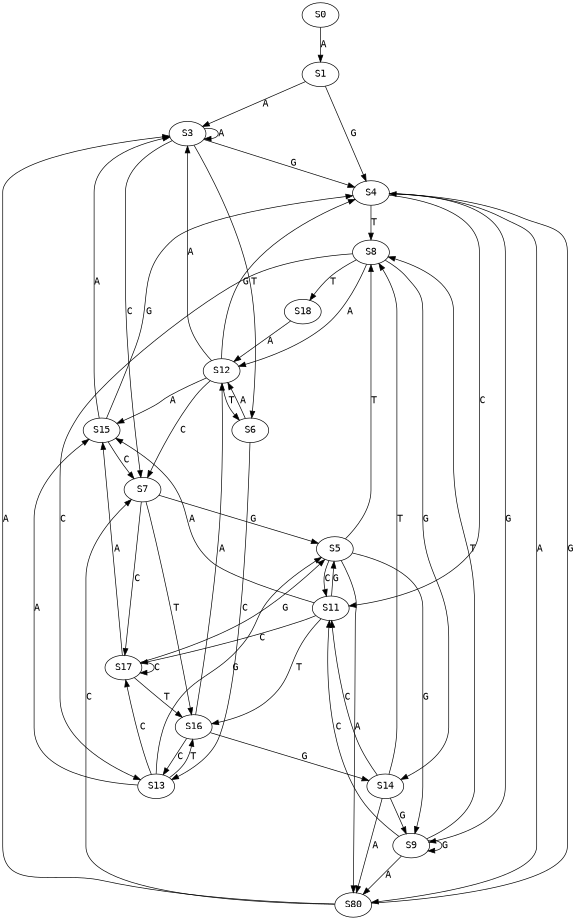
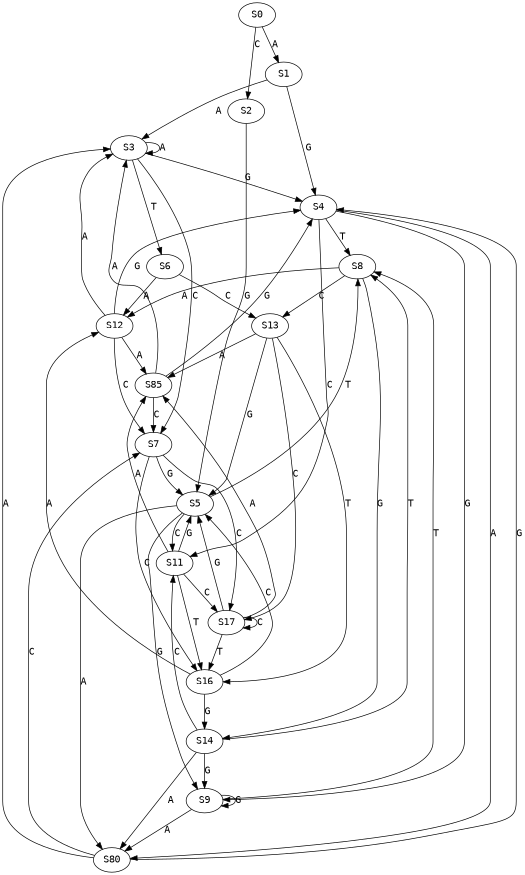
none -> (246, 111)
(303, 312) -> none
(226, 401) -> none
(102, 430) -> (153, 385)
(176, 608) -> (147, 563)
(337, 742) -> none
(177, 754) -> (266, 601)
